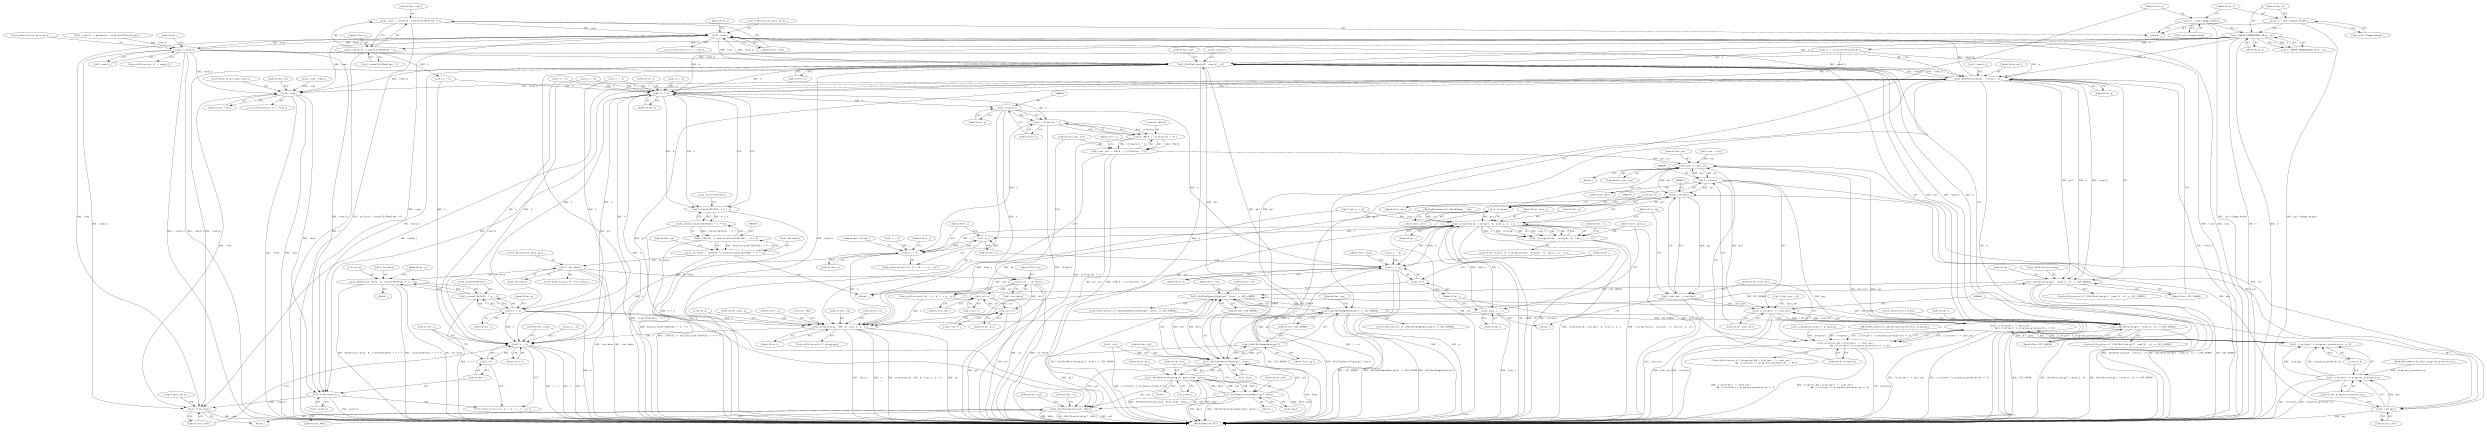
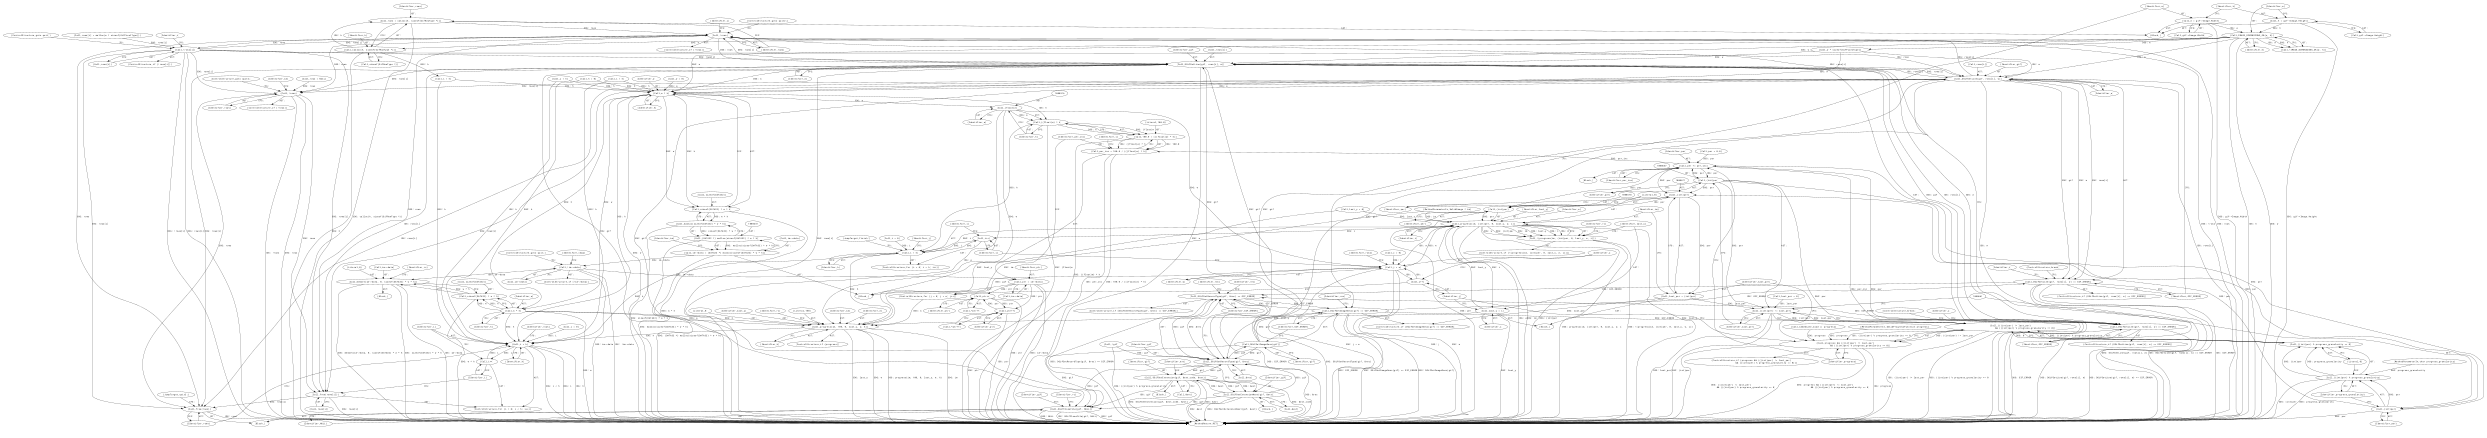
(1418, 154) -> (1419, 154)
none -> (574, 253)
(1158, 280) -> none
(1643, 415) -> (1547, 310)
